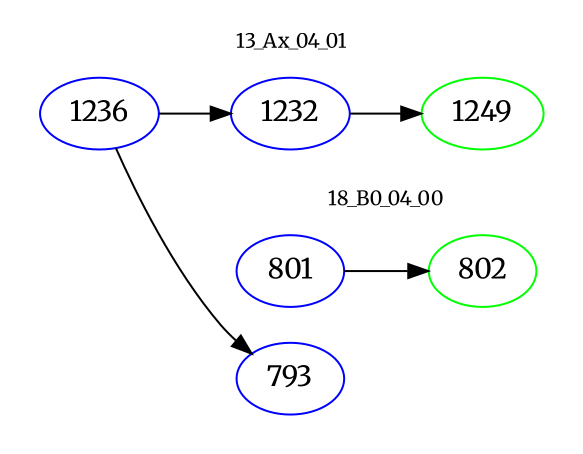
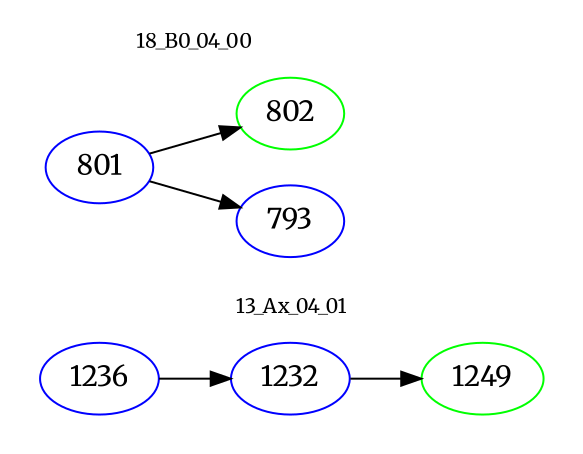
(168, 250) -> (185, 192)
